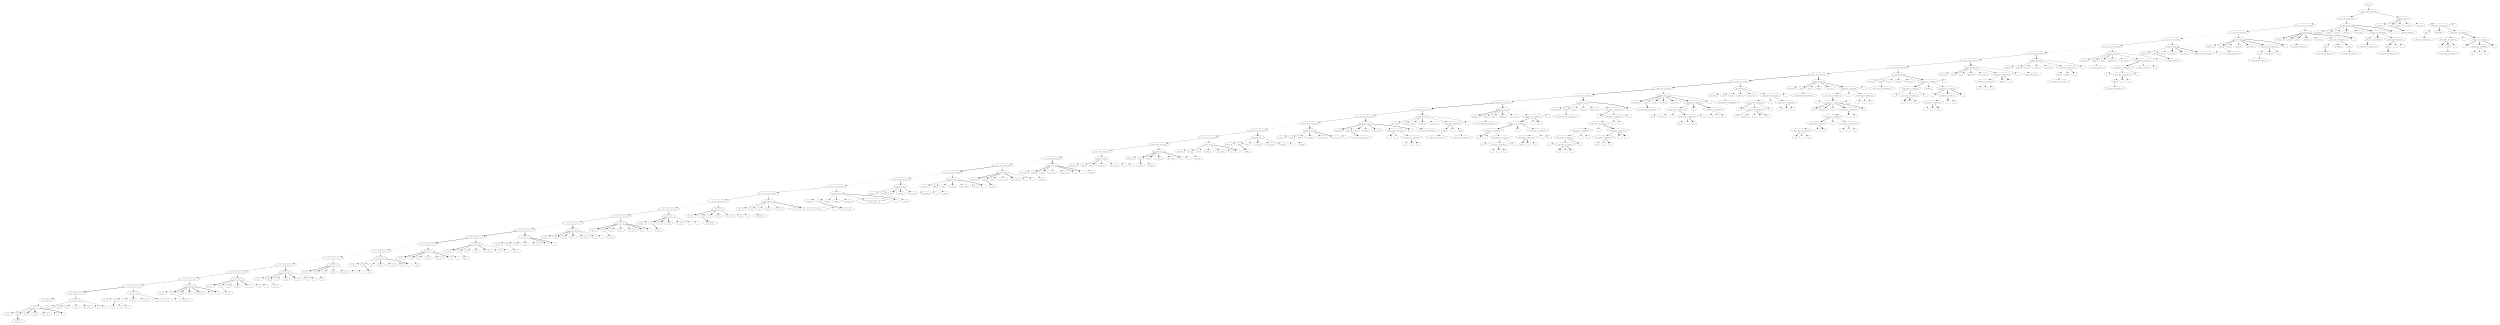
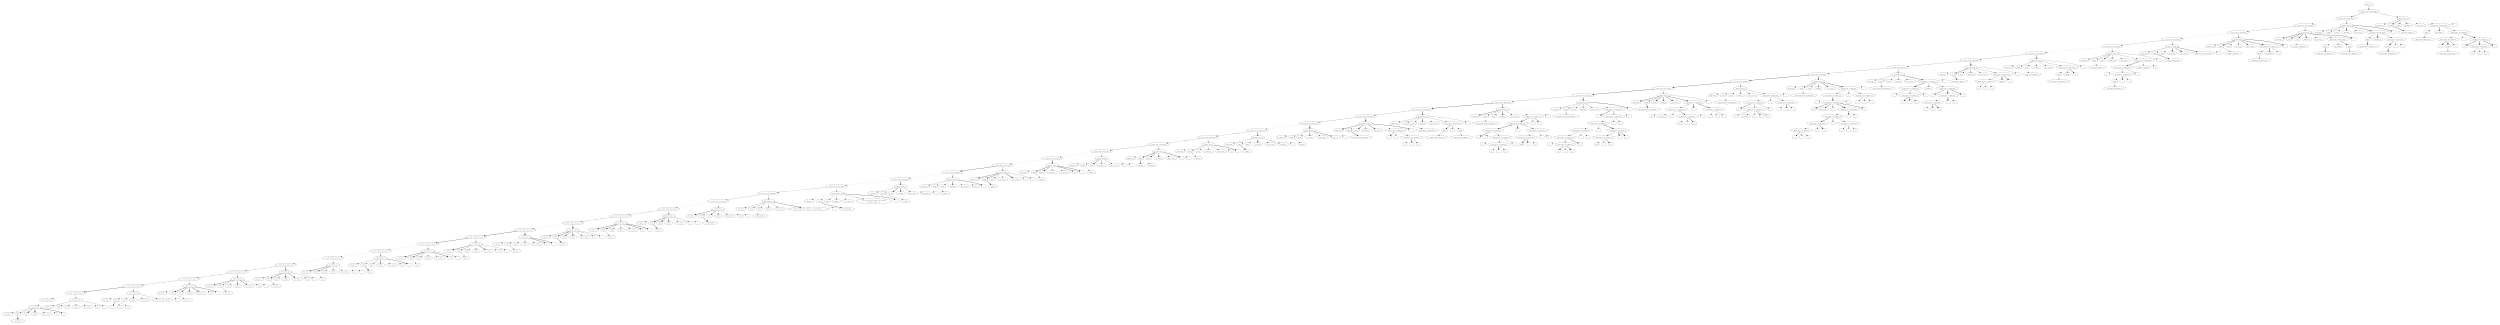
none -> (1958, 81)
none -> (563, 244)
